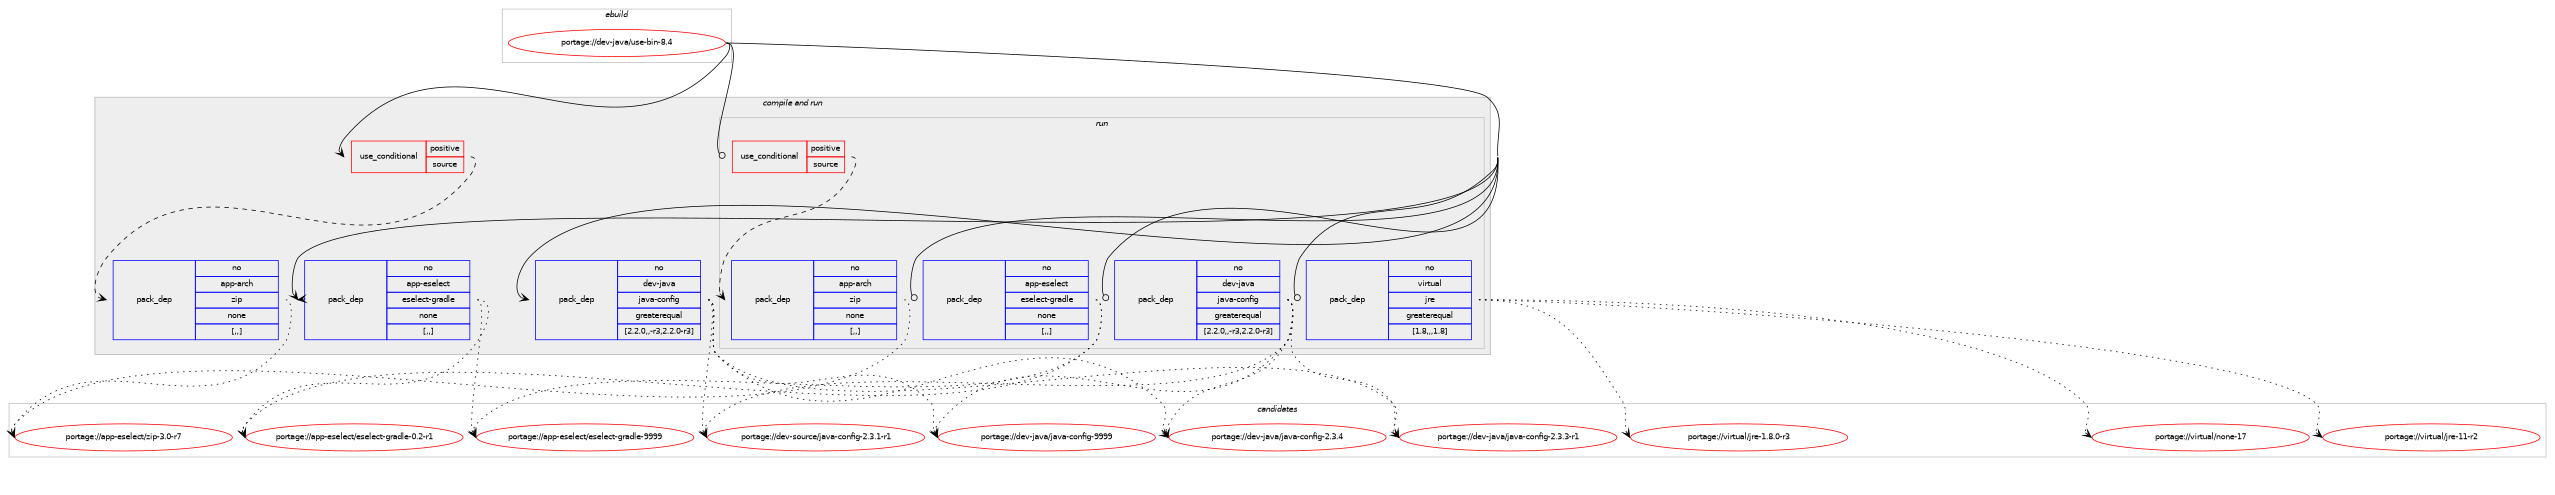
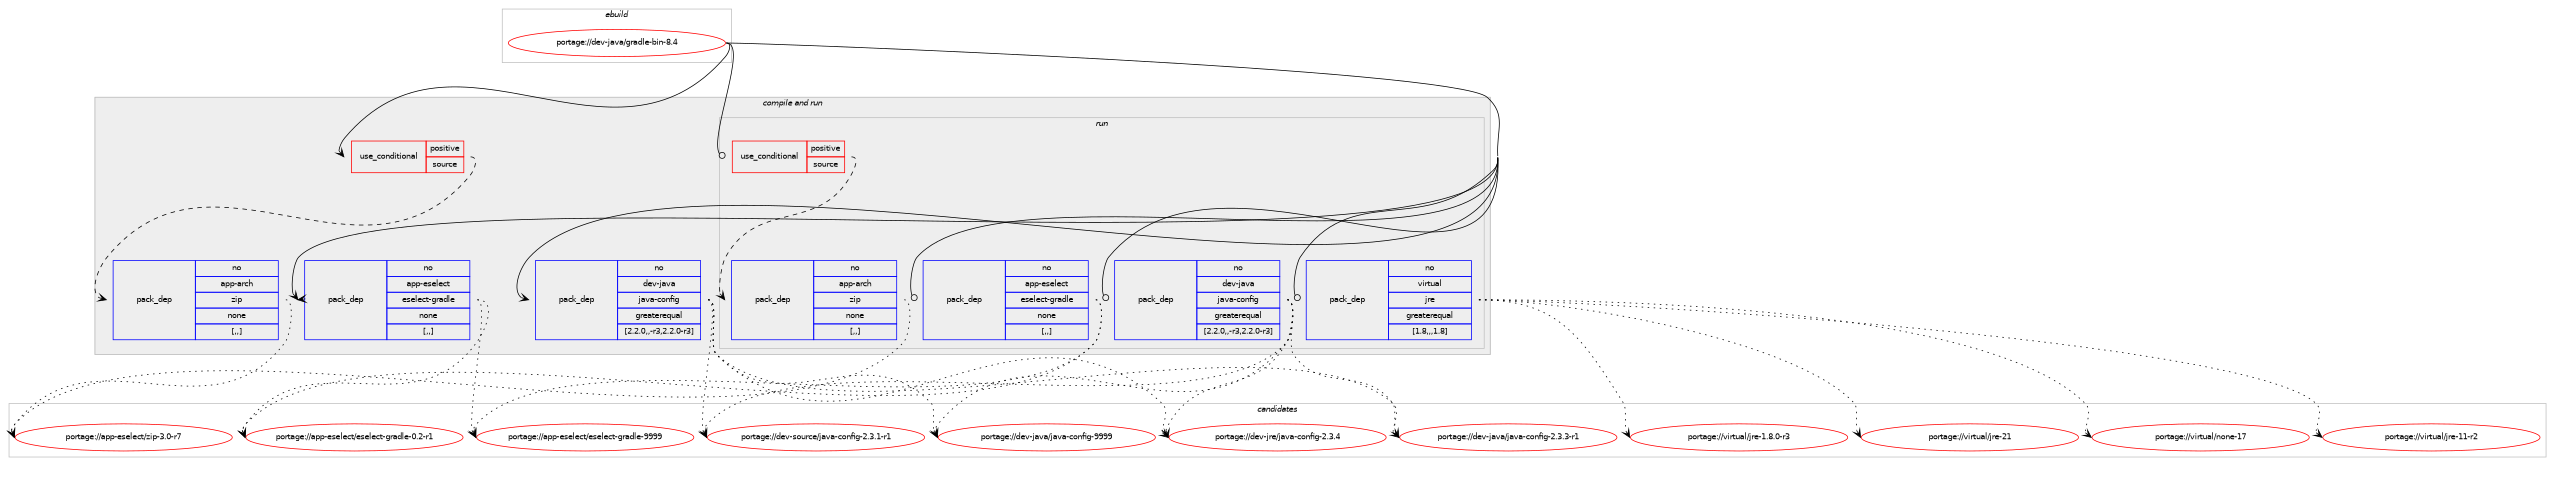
(617, 43) -> (617, 43)
(1278, 437) -> (1278, 437)
none -> (1970, 437)
